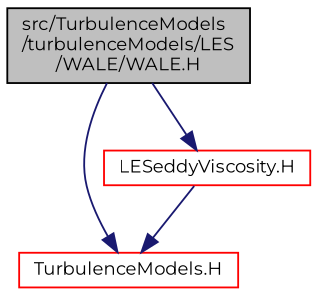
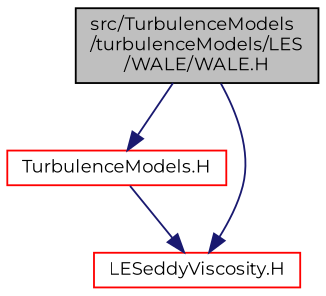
(174, 212) -> (151, 212)
